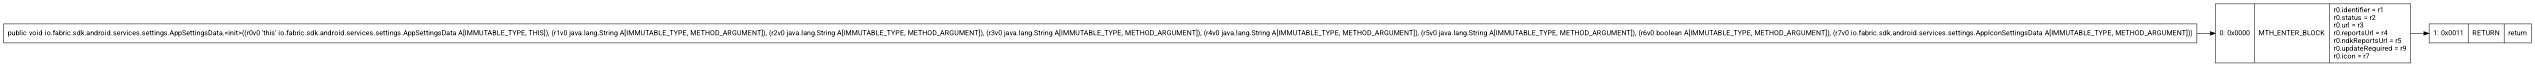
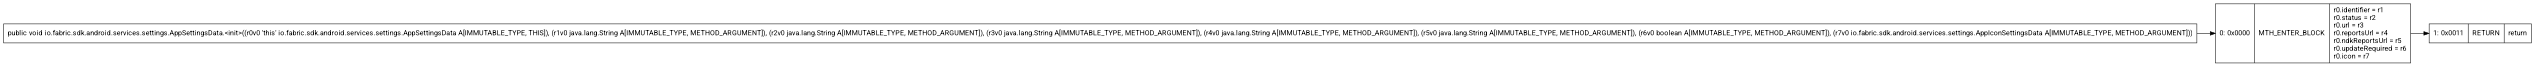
(2370, 49) -> (2370, 49)
